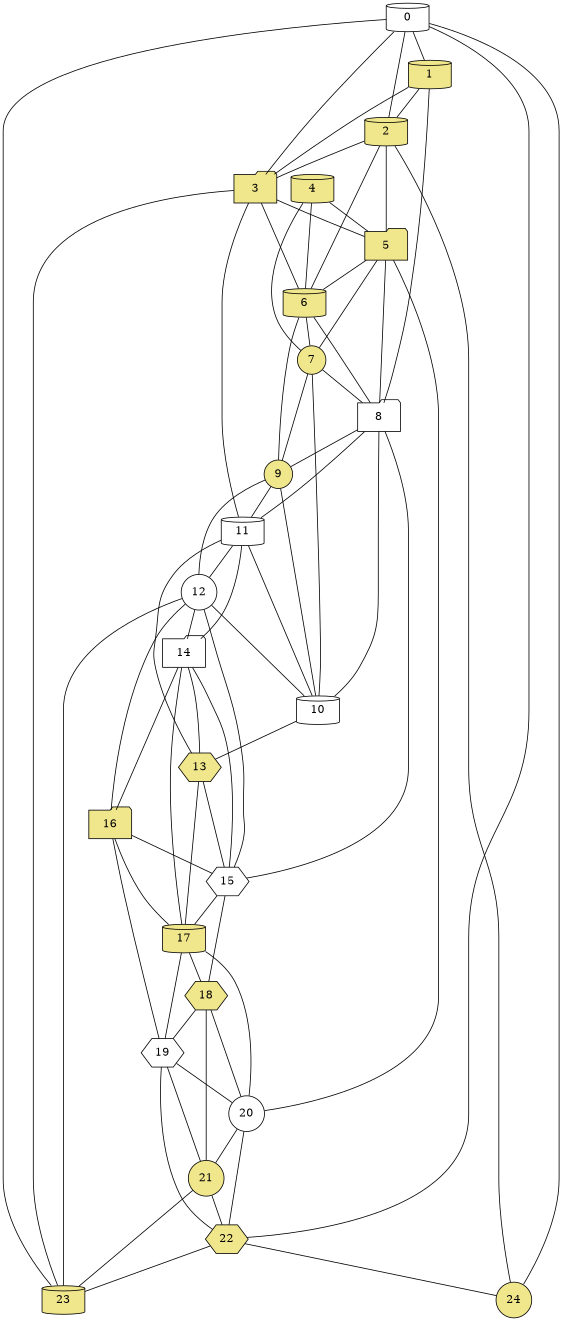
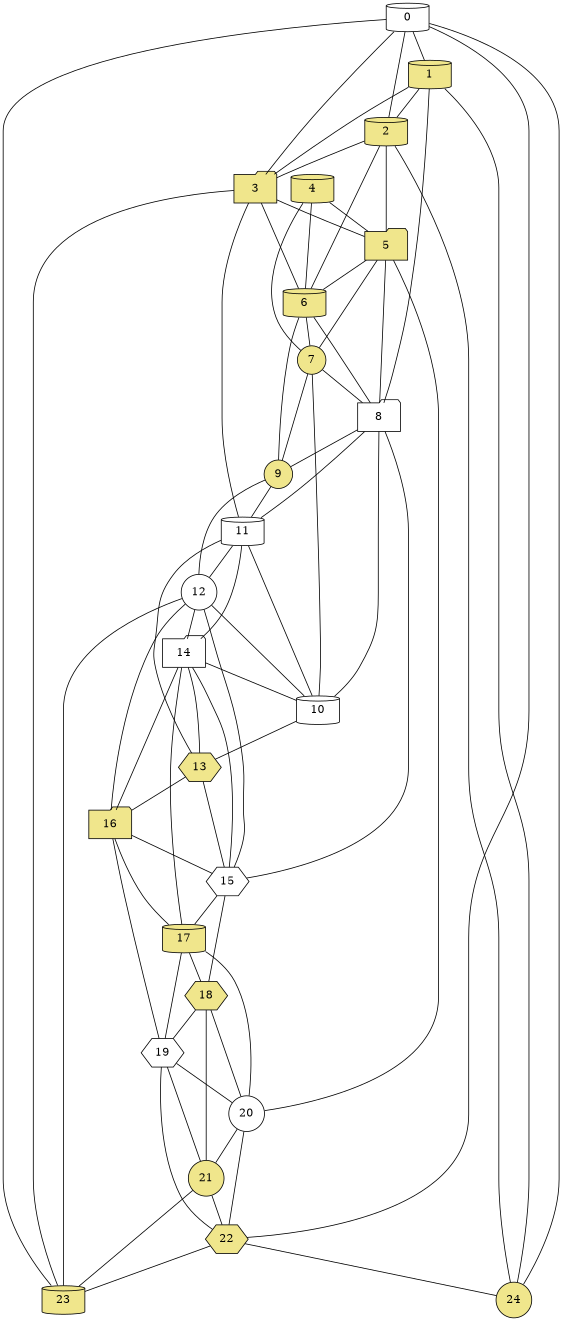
(298, 592) -> (251, 682)
none -> (499, 679)
(192, 853) -> (159, 794)
